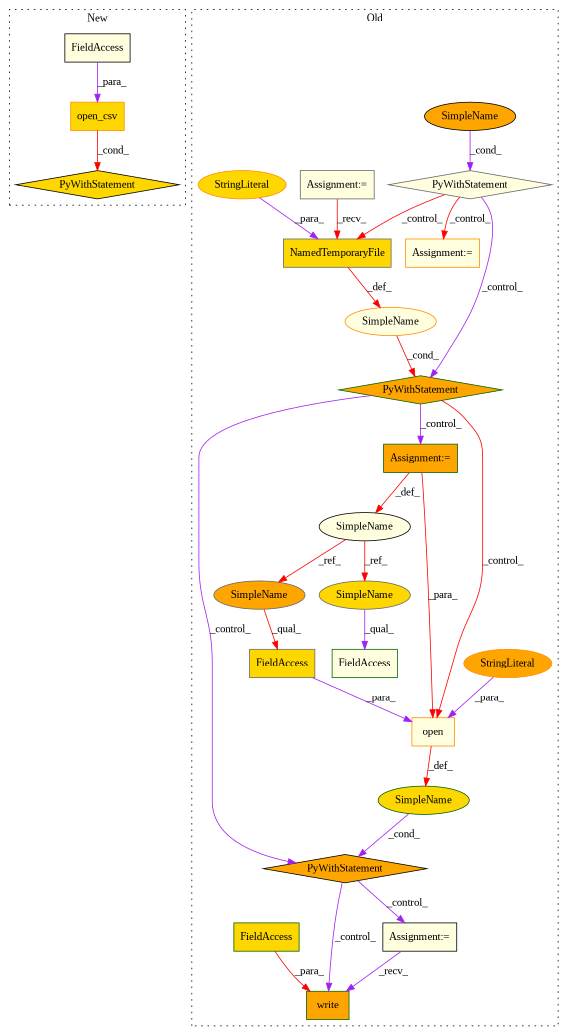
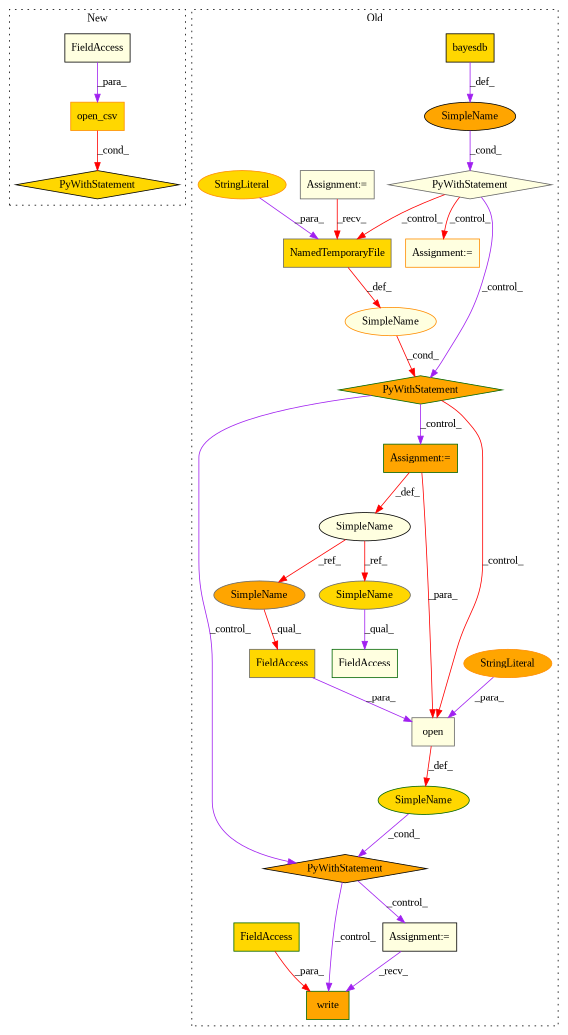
none -> (470, 48)
(433, 732) -> (433, 732)
